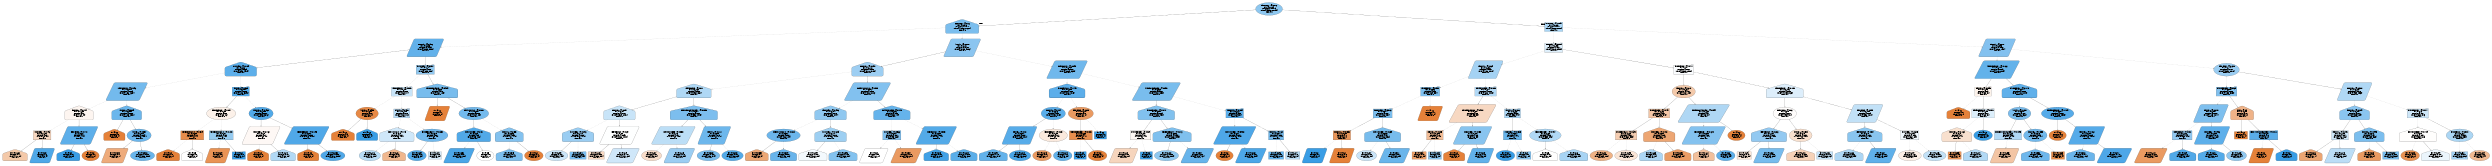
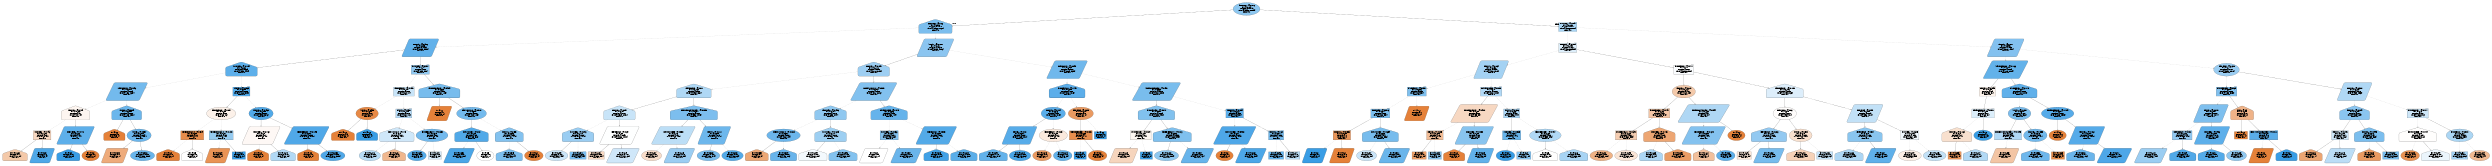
(1958, 113) -> none
(906, 156) -> (906, 156)
(2151, 156) -> (2151, 156)
